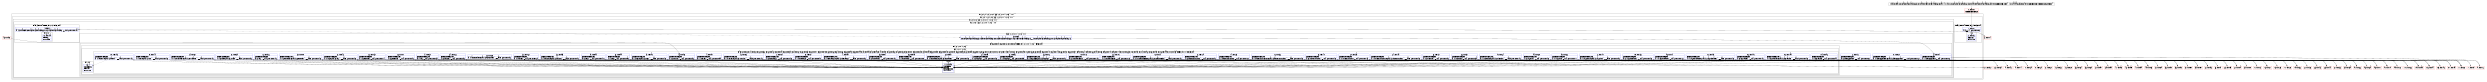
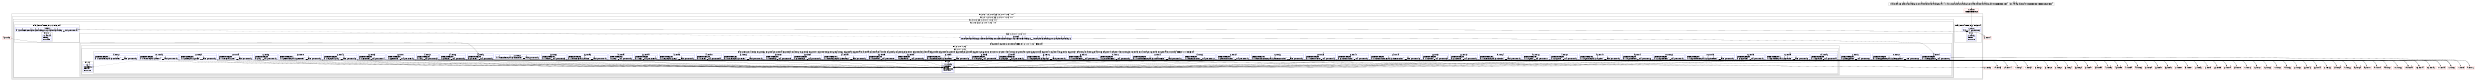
(1998, 68) -> none
